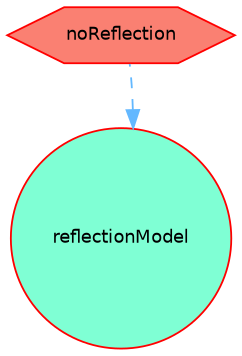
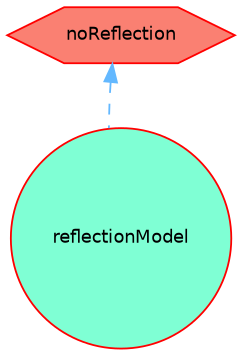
(132, 87) -> (109, 105)
